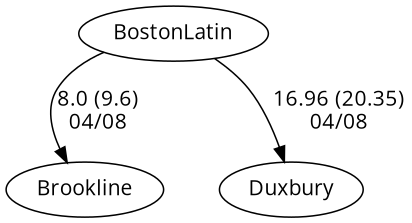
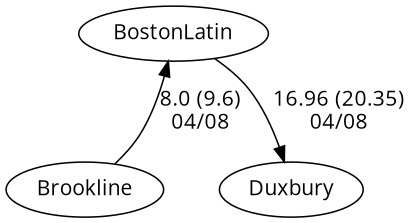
(57, 90) -> (146, 124)
